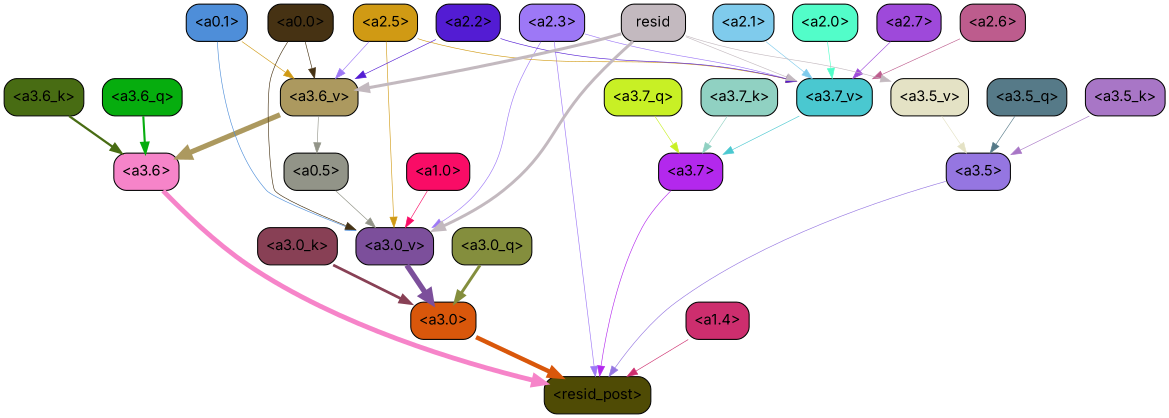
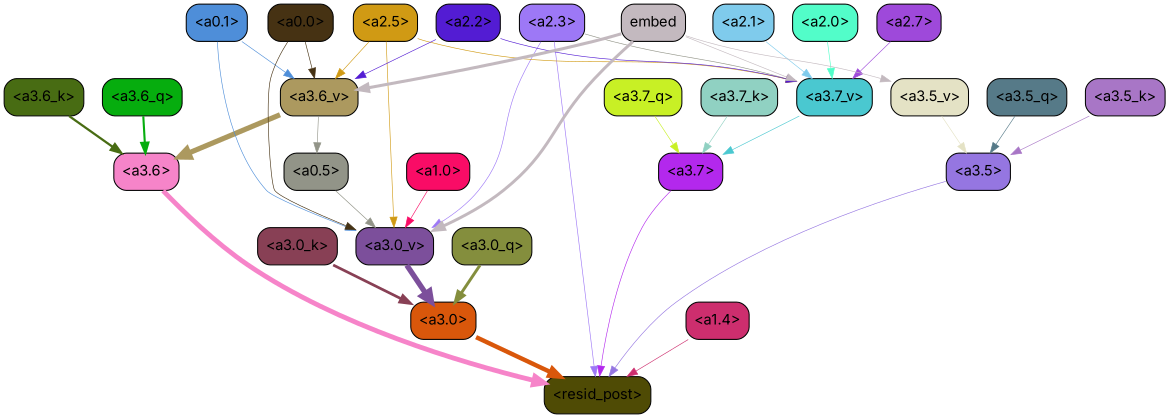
(653, 23) -> (653, 23)
(993, 23) -> none
(356, 56) -> (356, 56)
(264, 57) -> (264, 57)
(685, 57) -> (685, 57)
